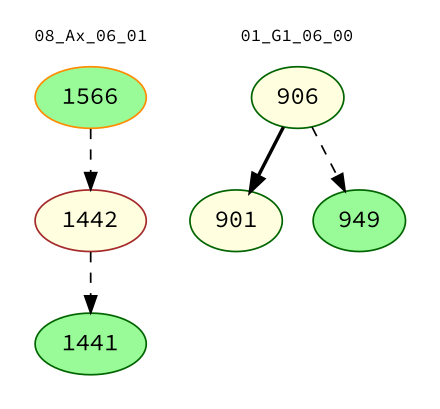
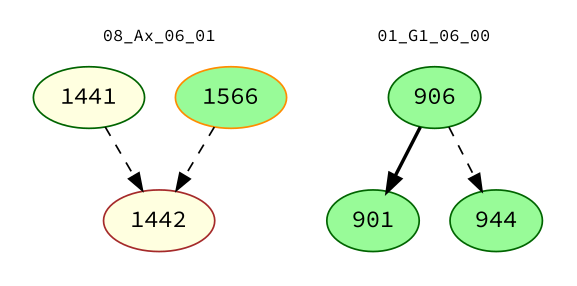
(298, 98) -> (435, 98)
(236, 221) -> (373, 221)
(359, 221) -> (496, 221)
(91, 274) -> (120, 151)
(91, 344) -> (89, 98)
